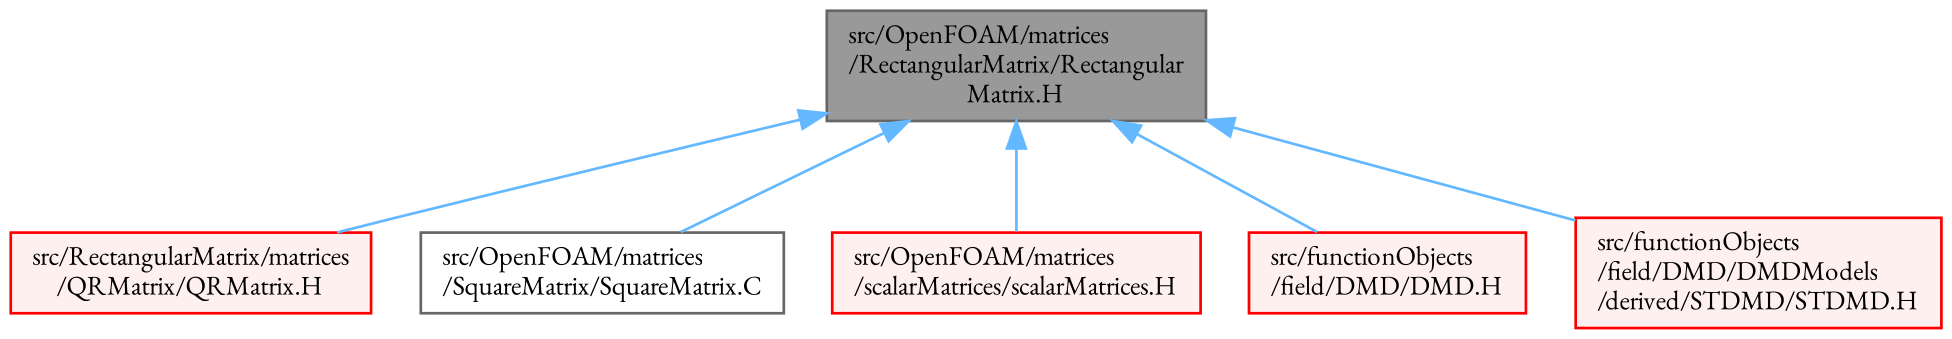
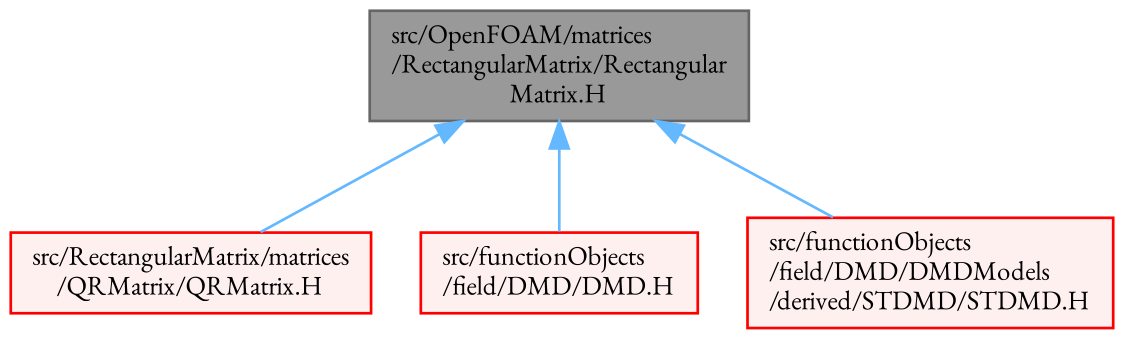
(602, 273) -> none
(1016, 273) -> none
